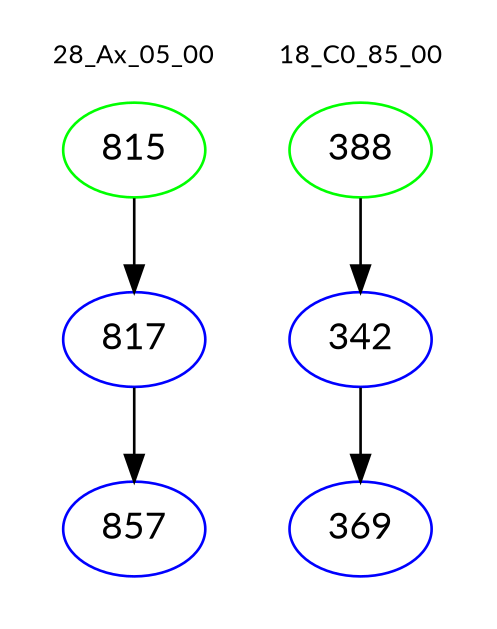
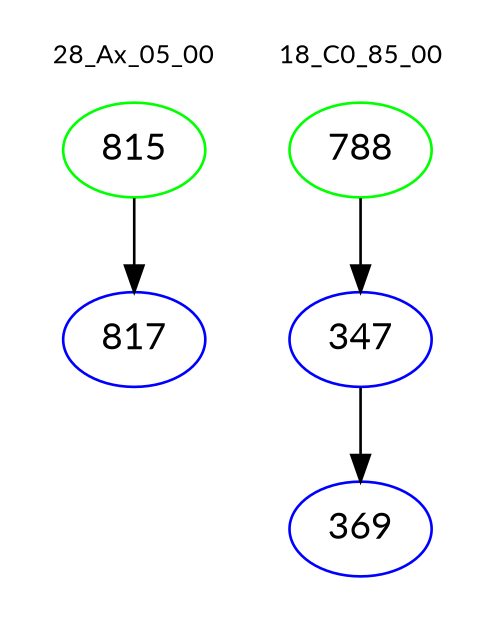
(361, 150) -> (361, 150)
(361, 340) -> (361, 340)
(134, 529) -> none
